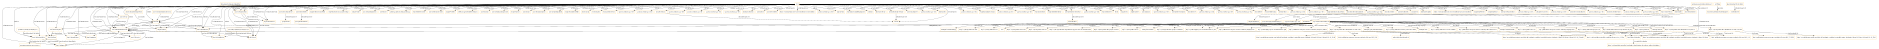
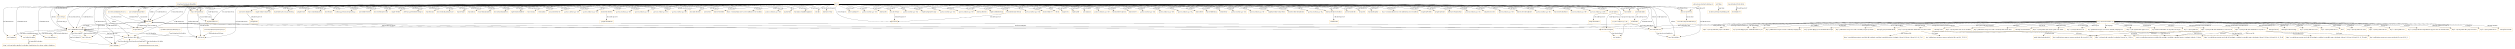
none -> (2397, 30)
